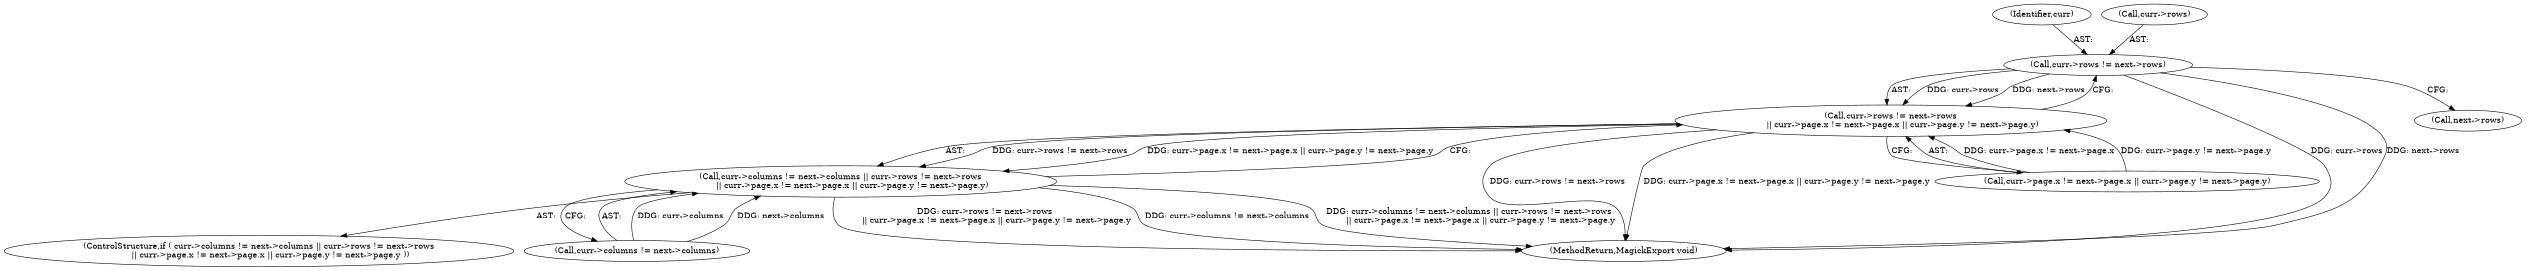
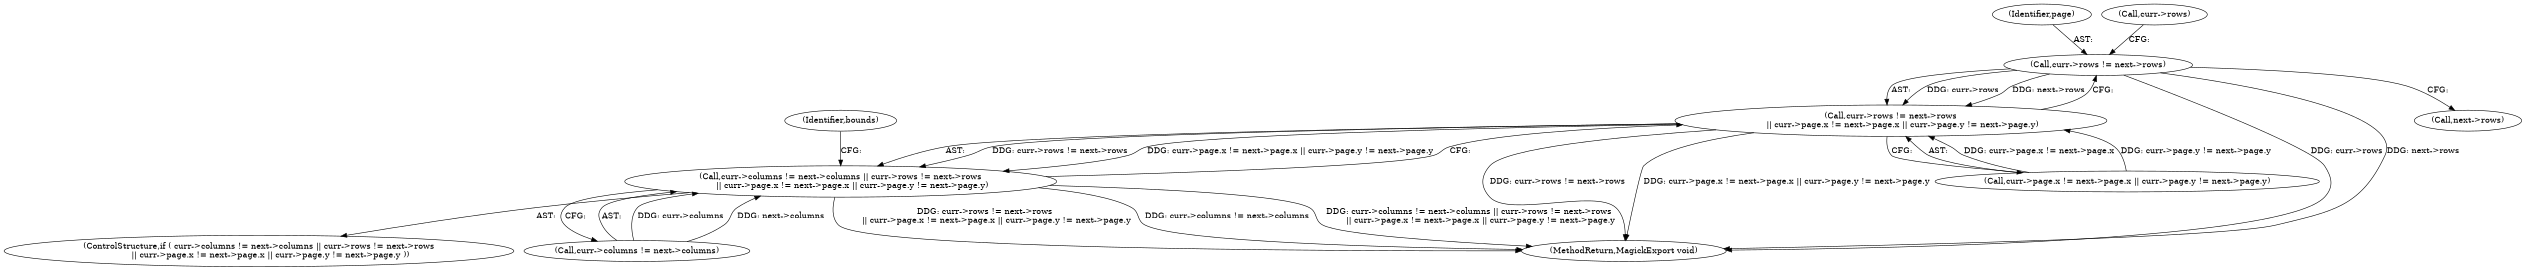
(2042, 15) -> (2042, 15)
(2141, 40) -> (2141, 40)
none -> (841, 121)
